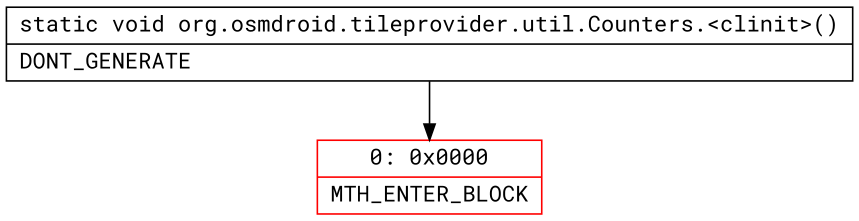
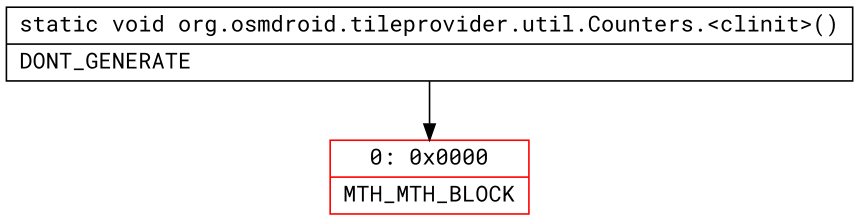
(430, 195) -> (430, 195)
